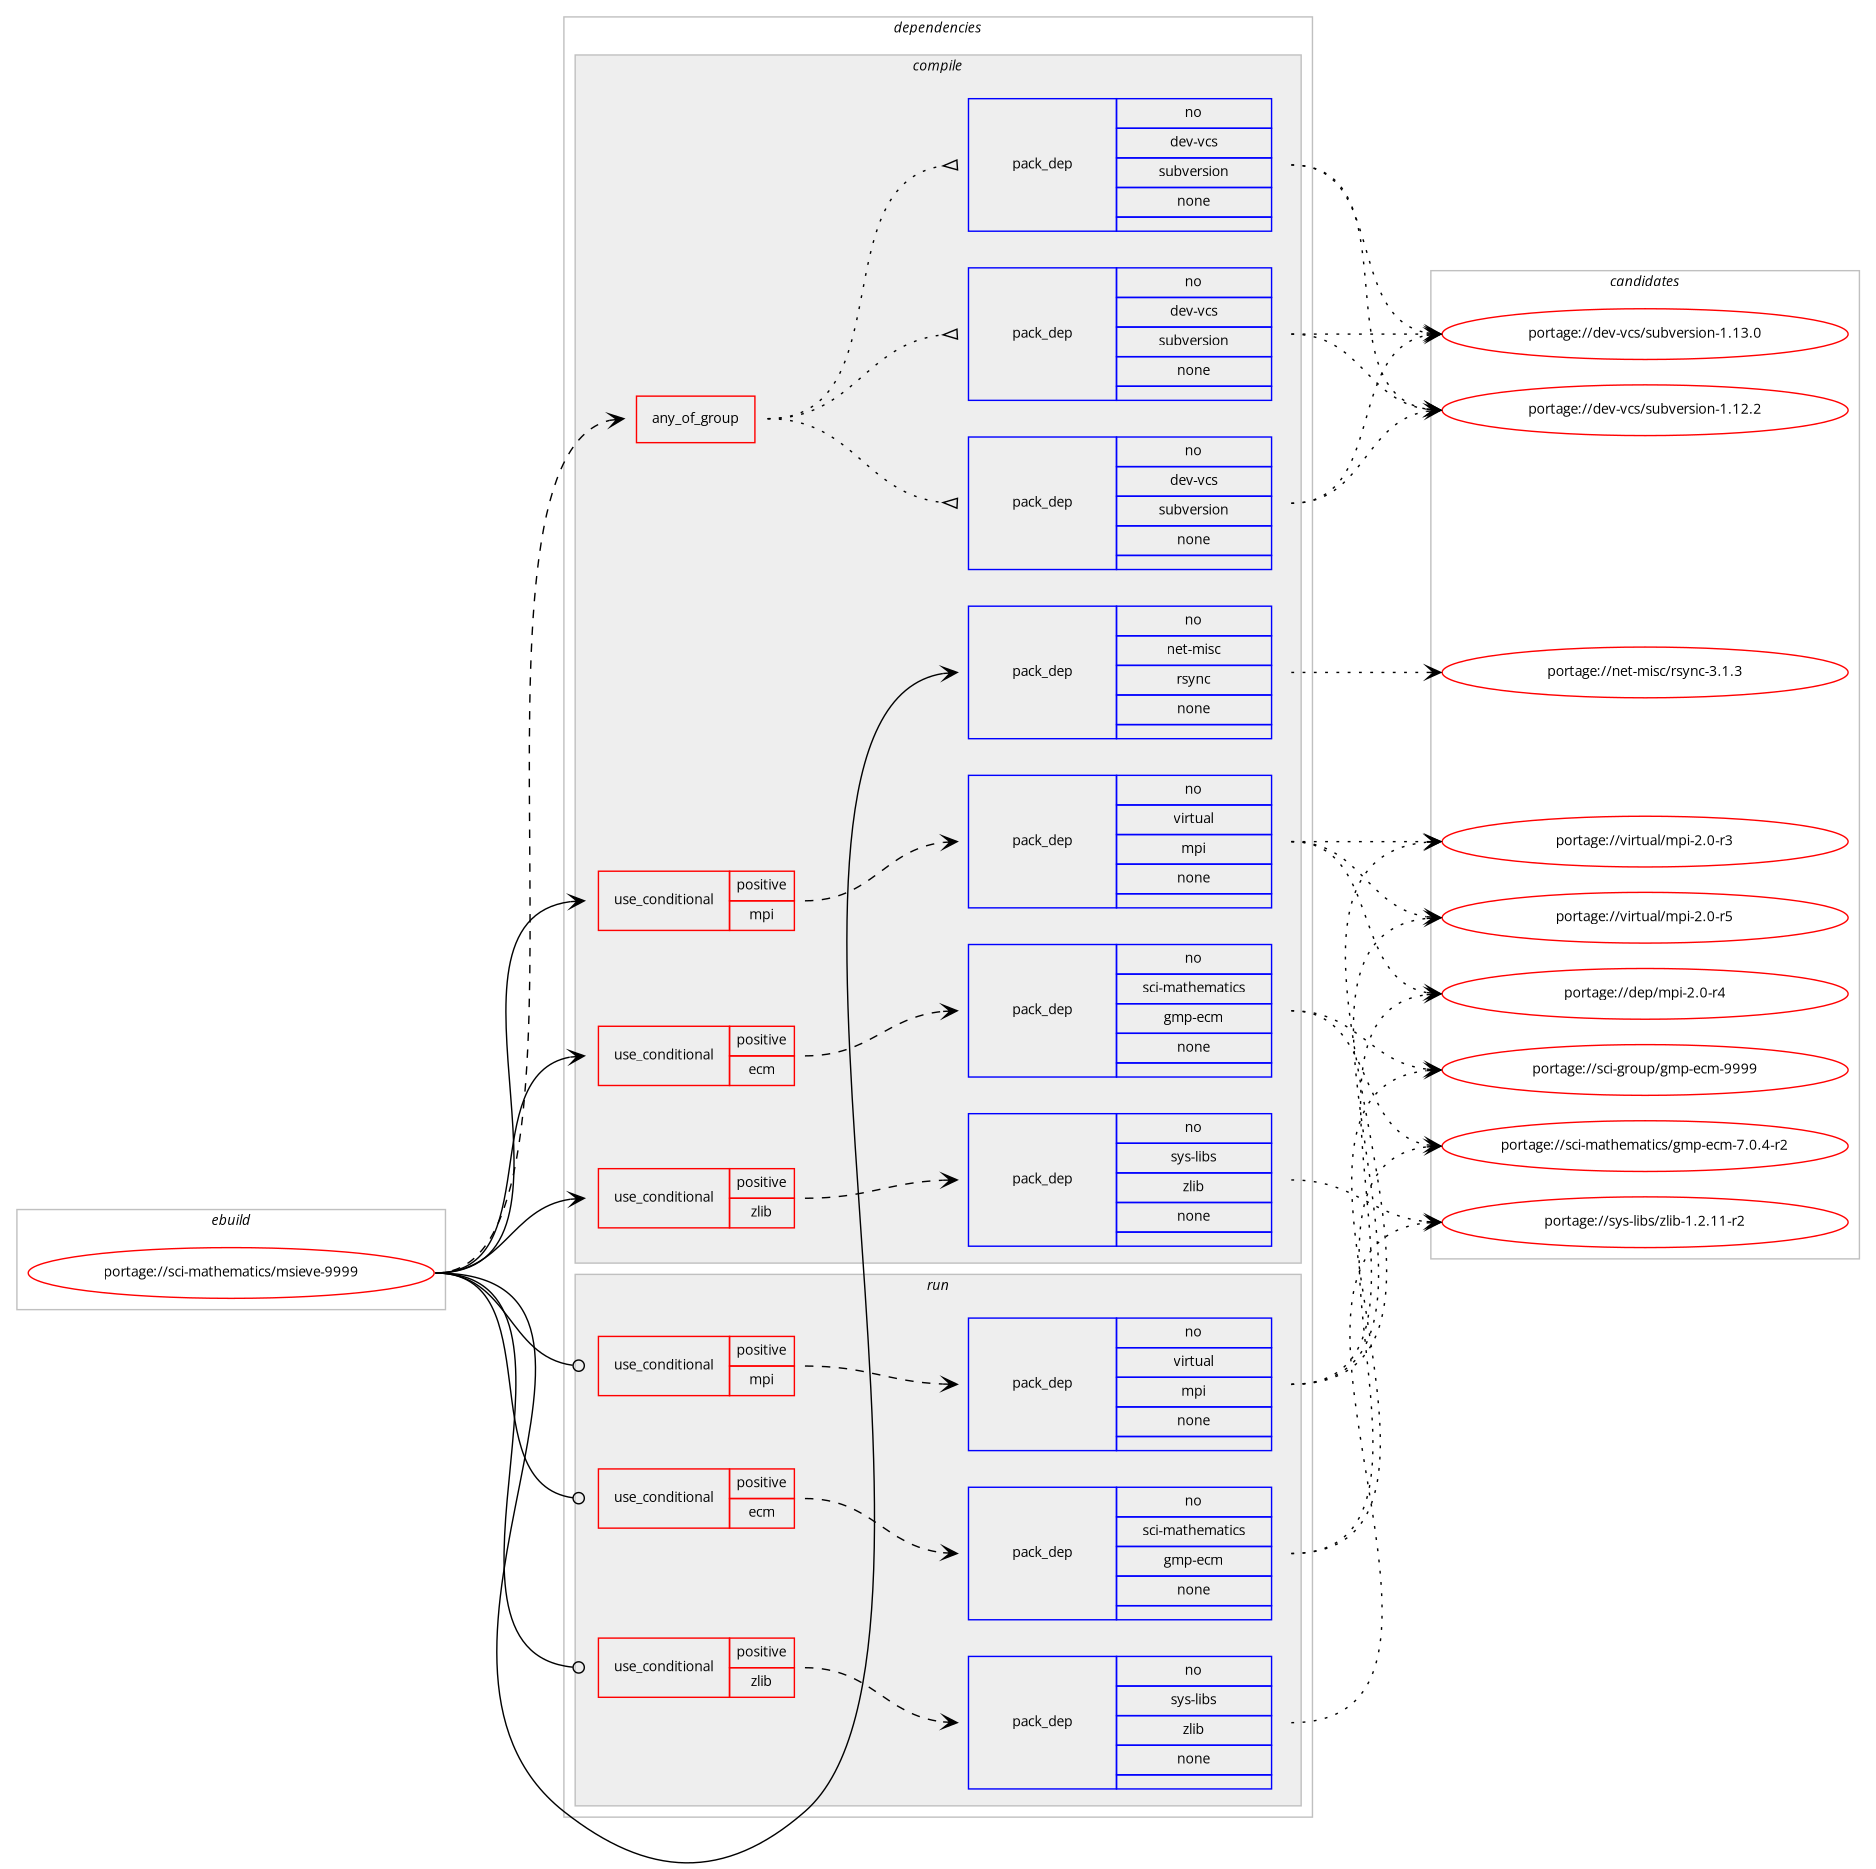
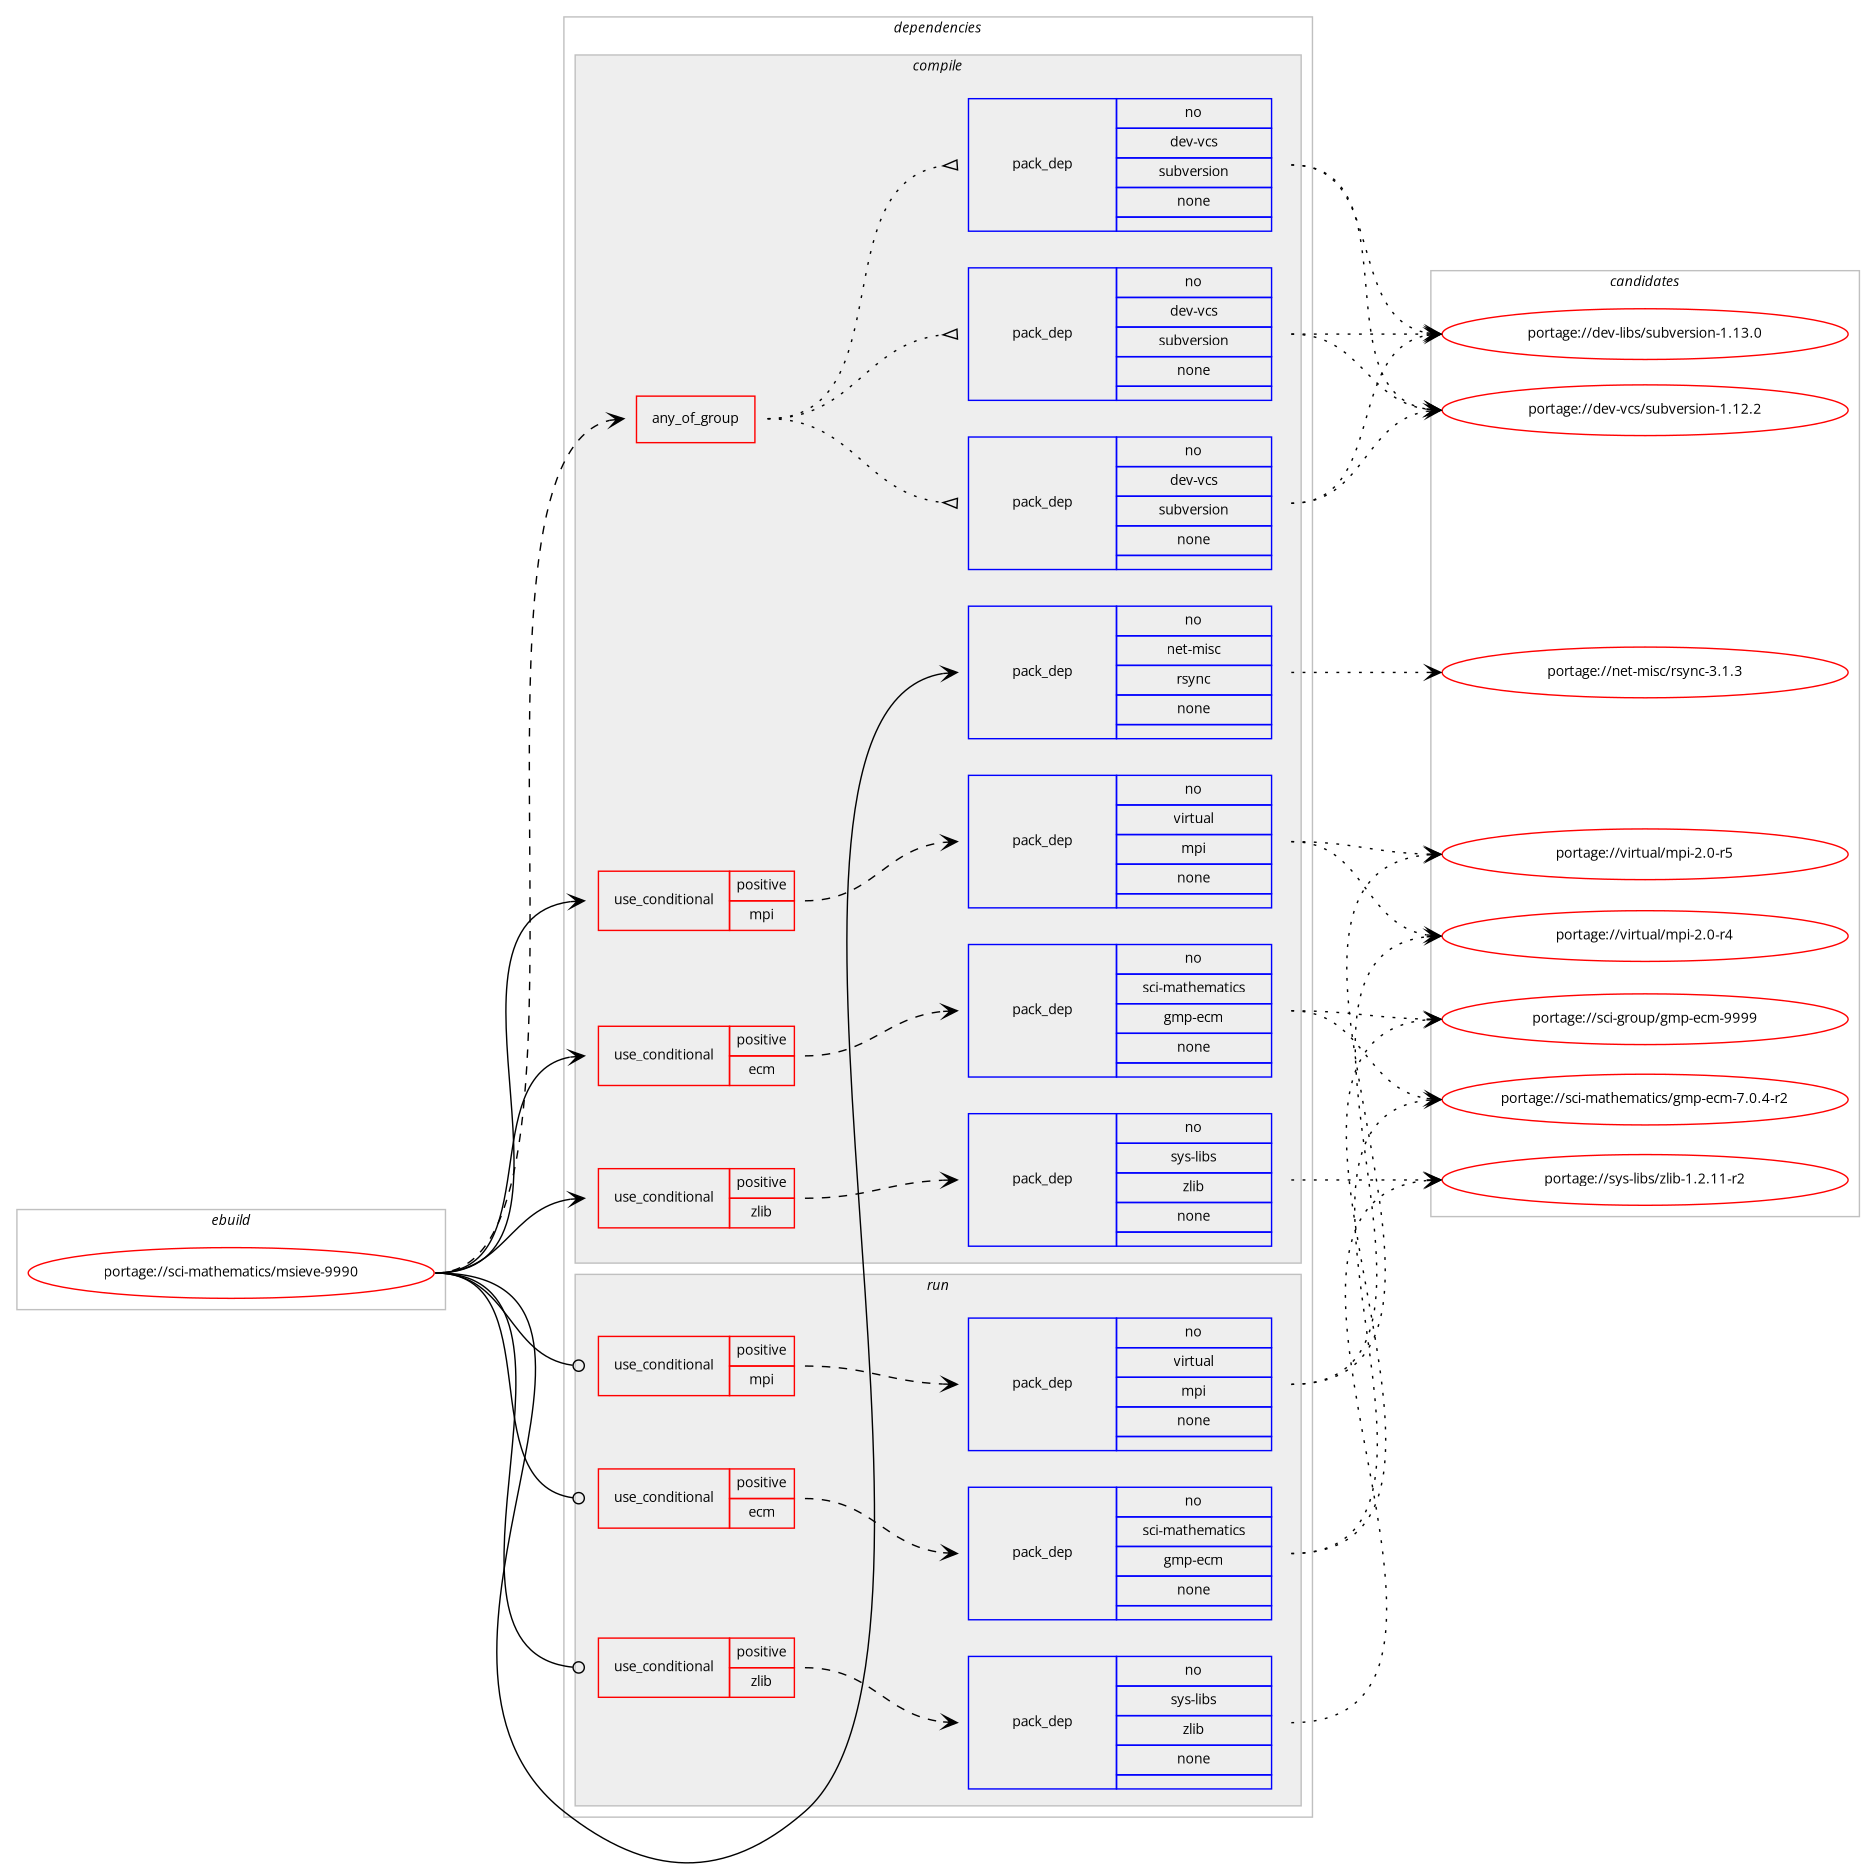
(1645, 334) -> (1645, 334)
(1645, 842) -> none
(1645, 994) -> (1645, 936)
(231, 1273) -> (231, 1273)
